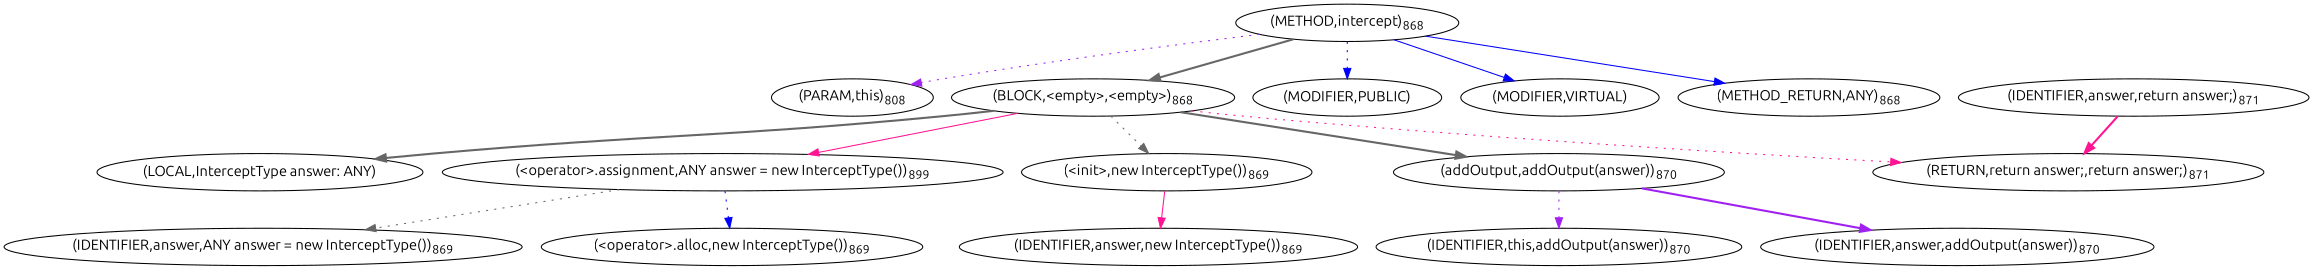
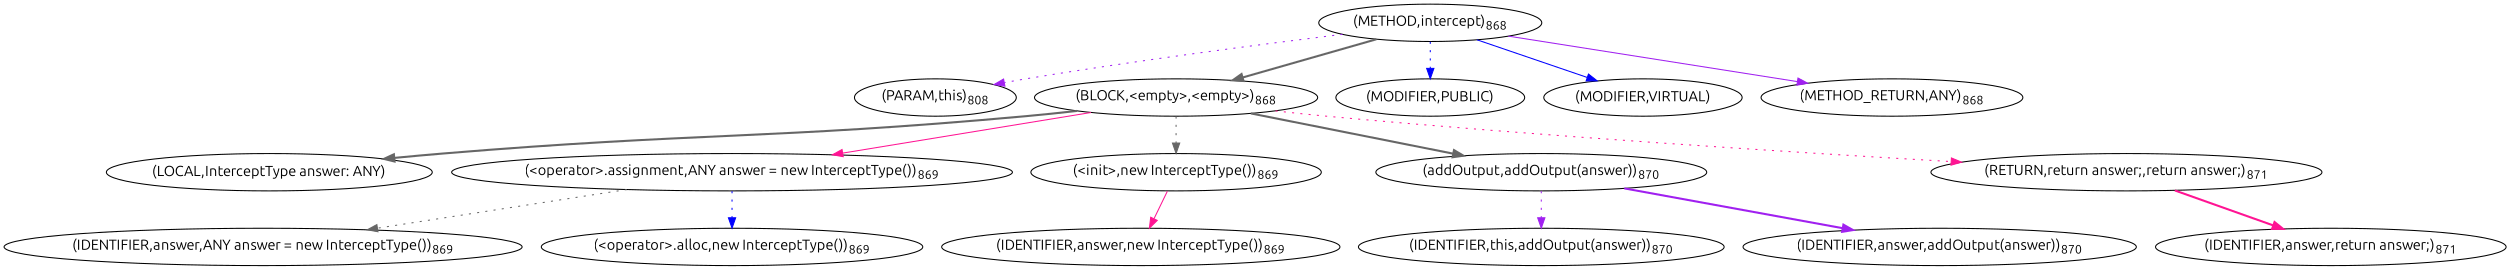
(1570, 59) -> (1653, 59)
(2105, 131) -> (2224, 208)
(919, 171) -> (929, 171)
